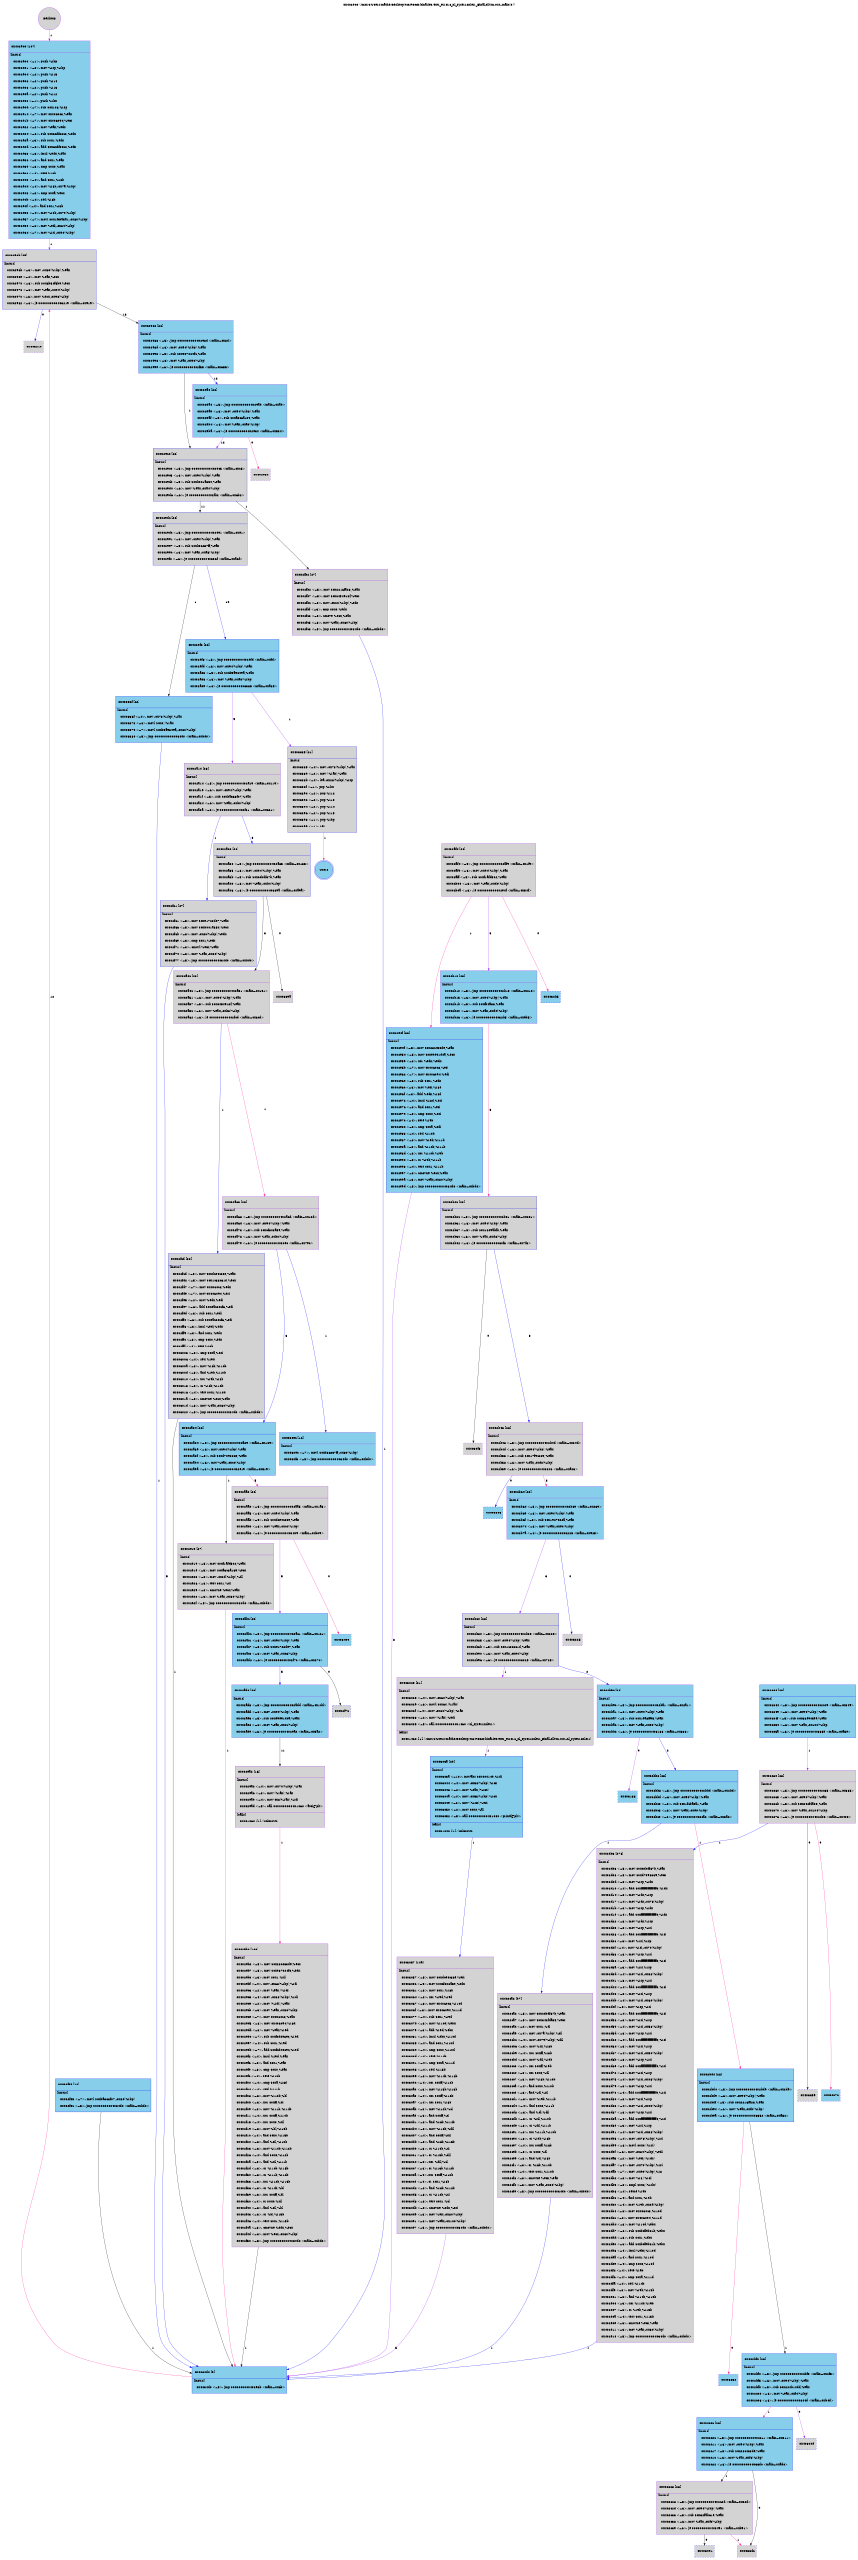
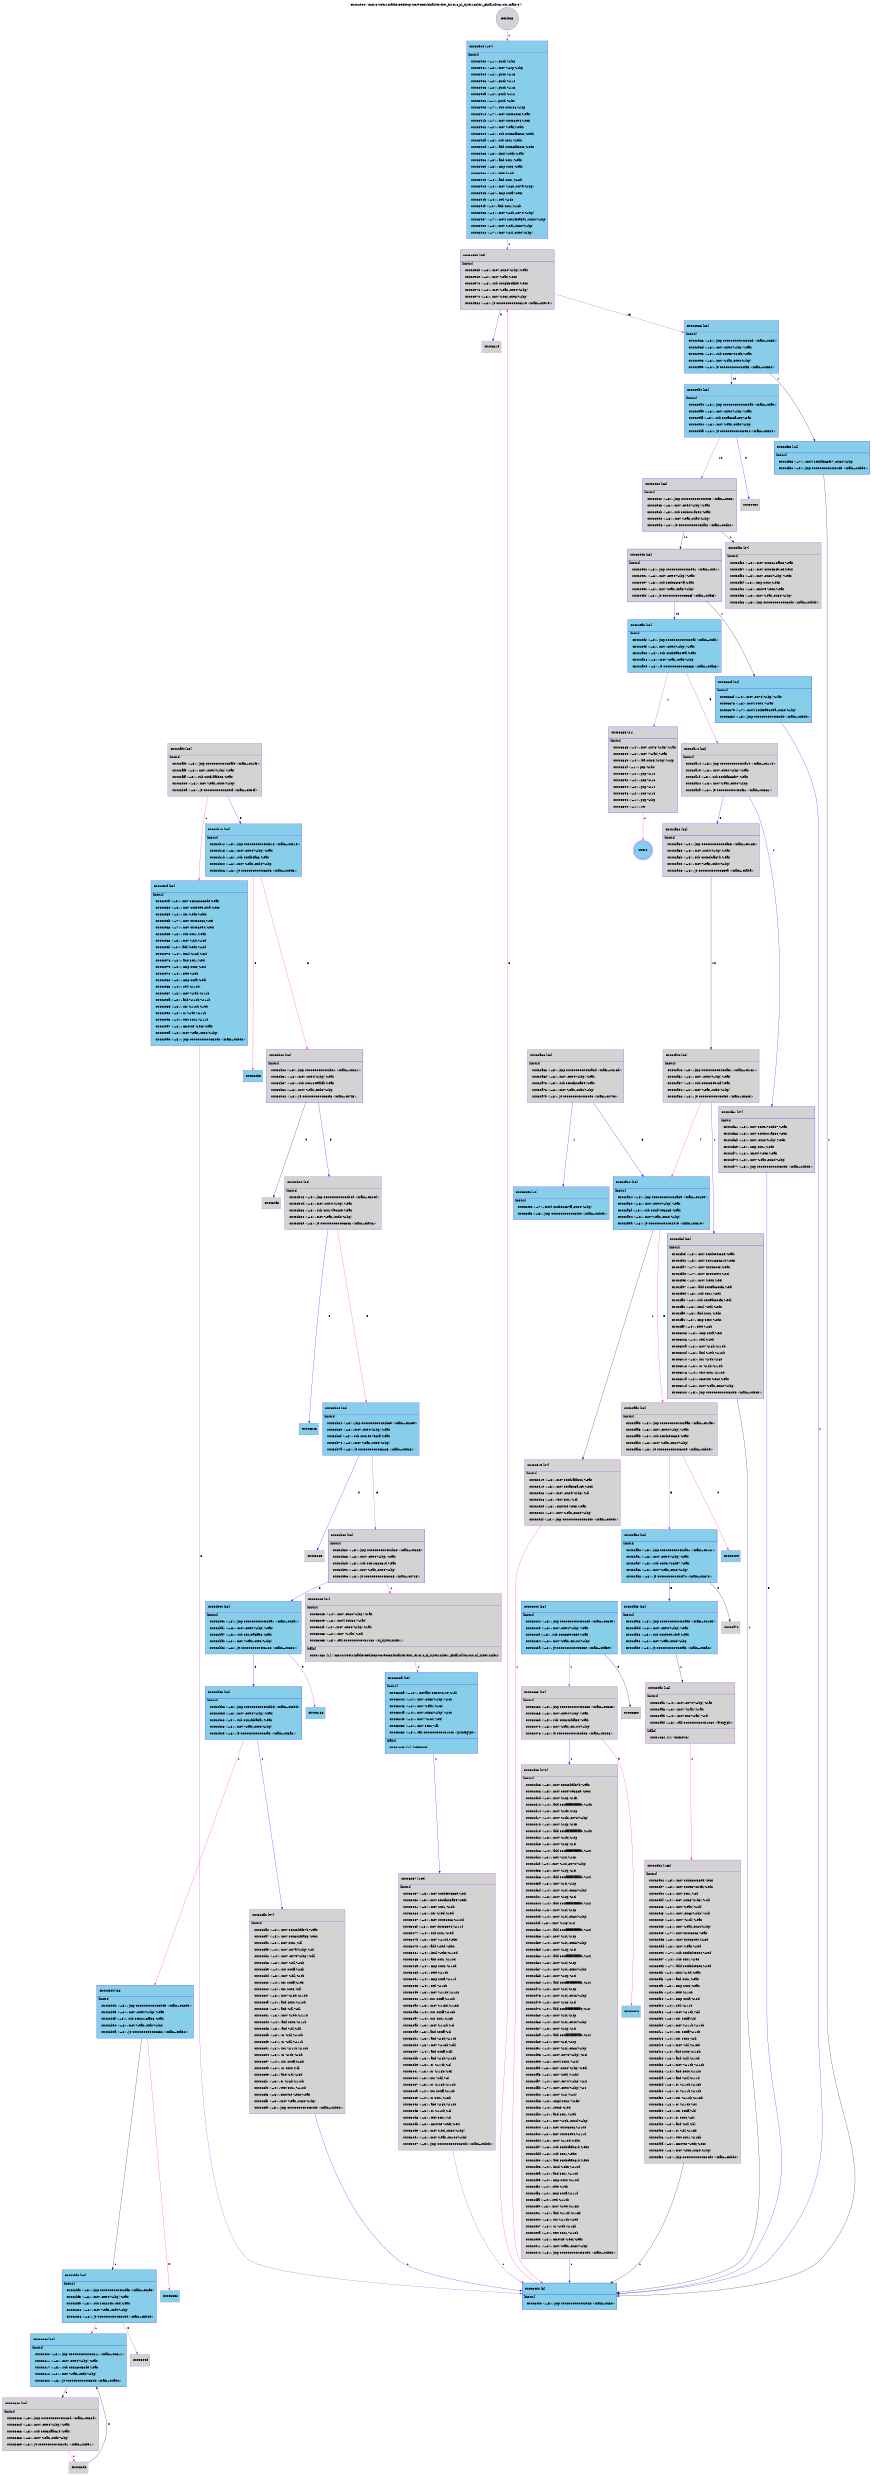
(116, 313) -> (618, 313)
(185, 410) -> (795, 404)
(253, 452) -> (743, 467)
(489, 932) -> (234, 809)
(264, 934) -> (713, 963)
(525, 943) -> (253, 972)
(52, 997) -> (509, 963)
(283, 997) -> none
(246, 1109) -> (687, 1139)
(383, 1519) -> none
(504, 1671) -> (388, 1587)
(282, 1751) -> (681, 1667)
(808, 1955) -> (622, 1677)
(396, 2348) -> (503, 2264)
(757, 2507) -> (107, 2428)
(705, 2551) -> none
